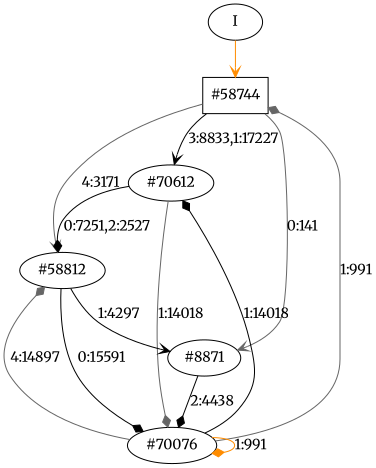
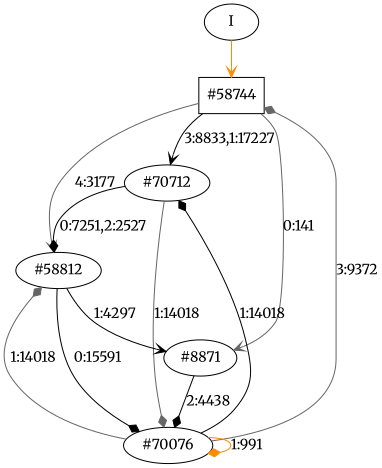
(101, 183) -> (95, 183)
(171, 183) -> (167, 183)
(356, 270) -> (357, 270)
(35, 358) -> (33, 358)
